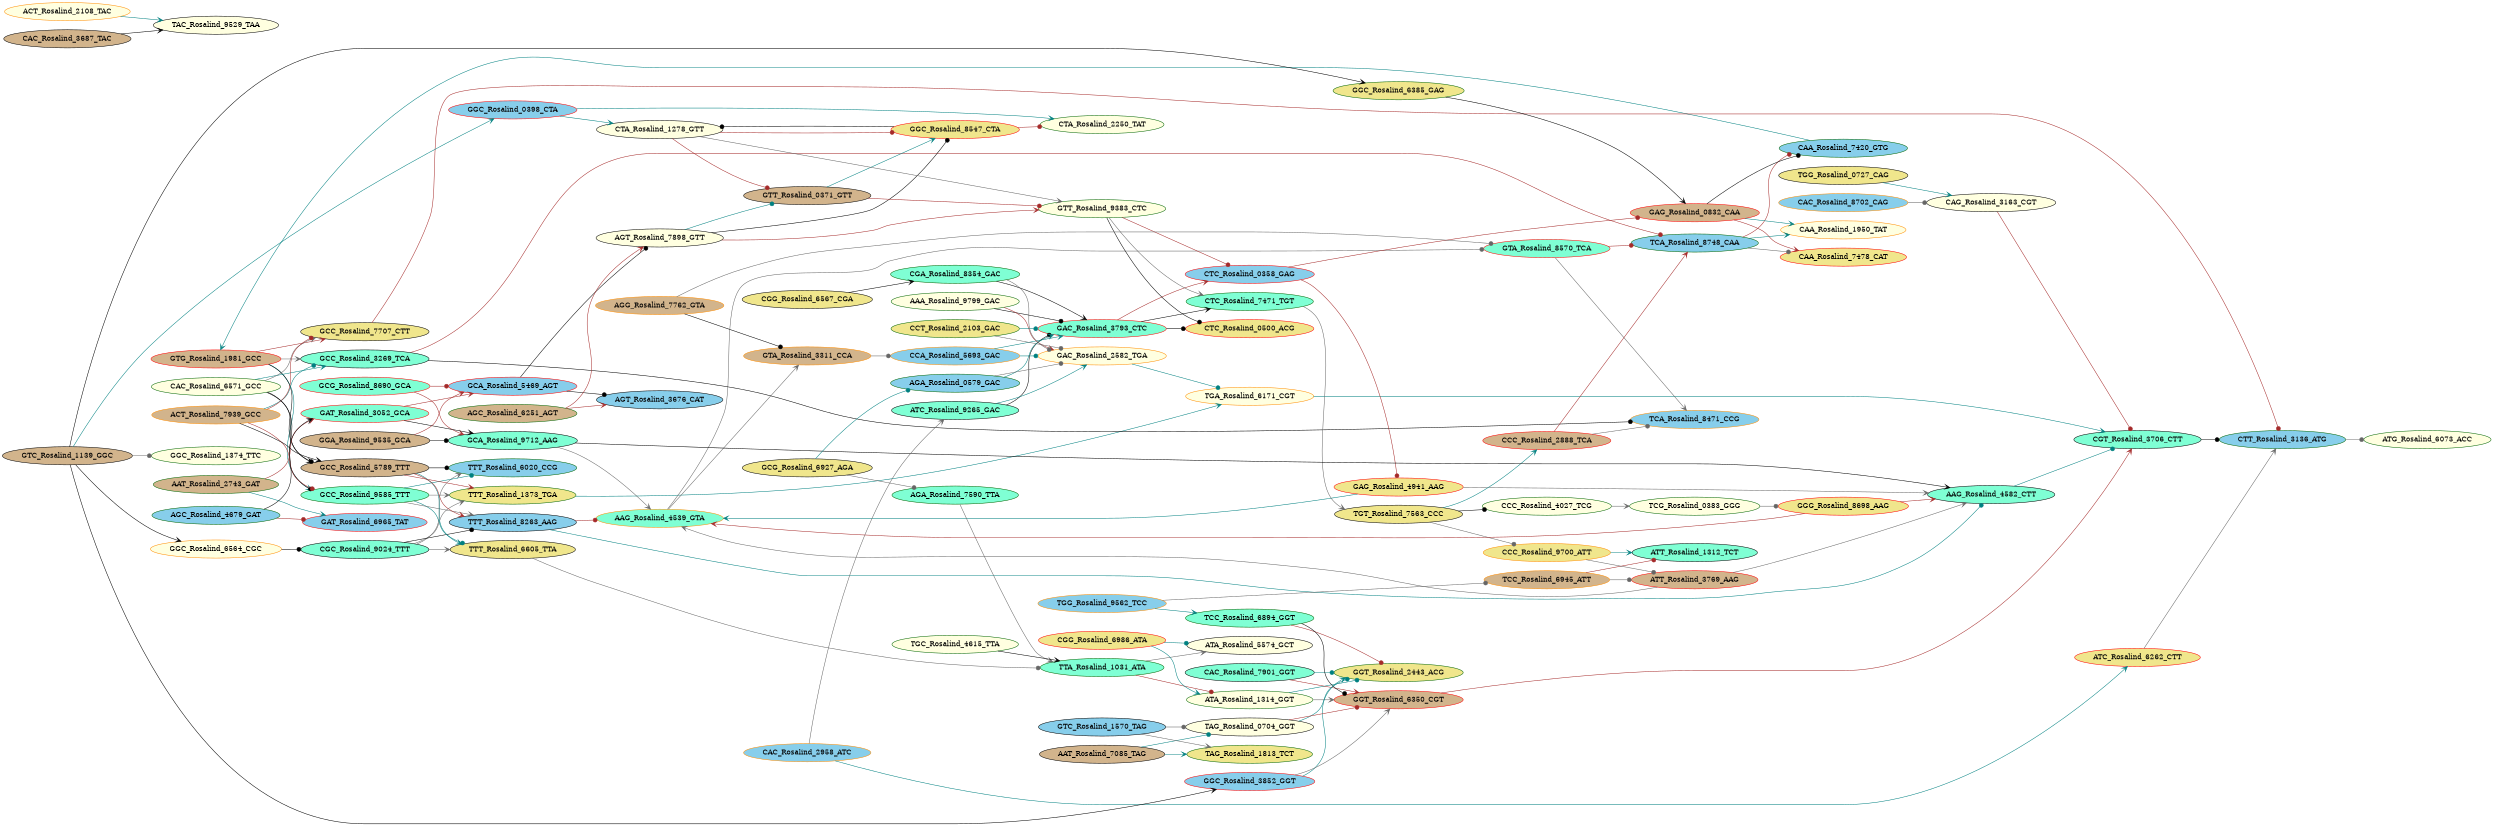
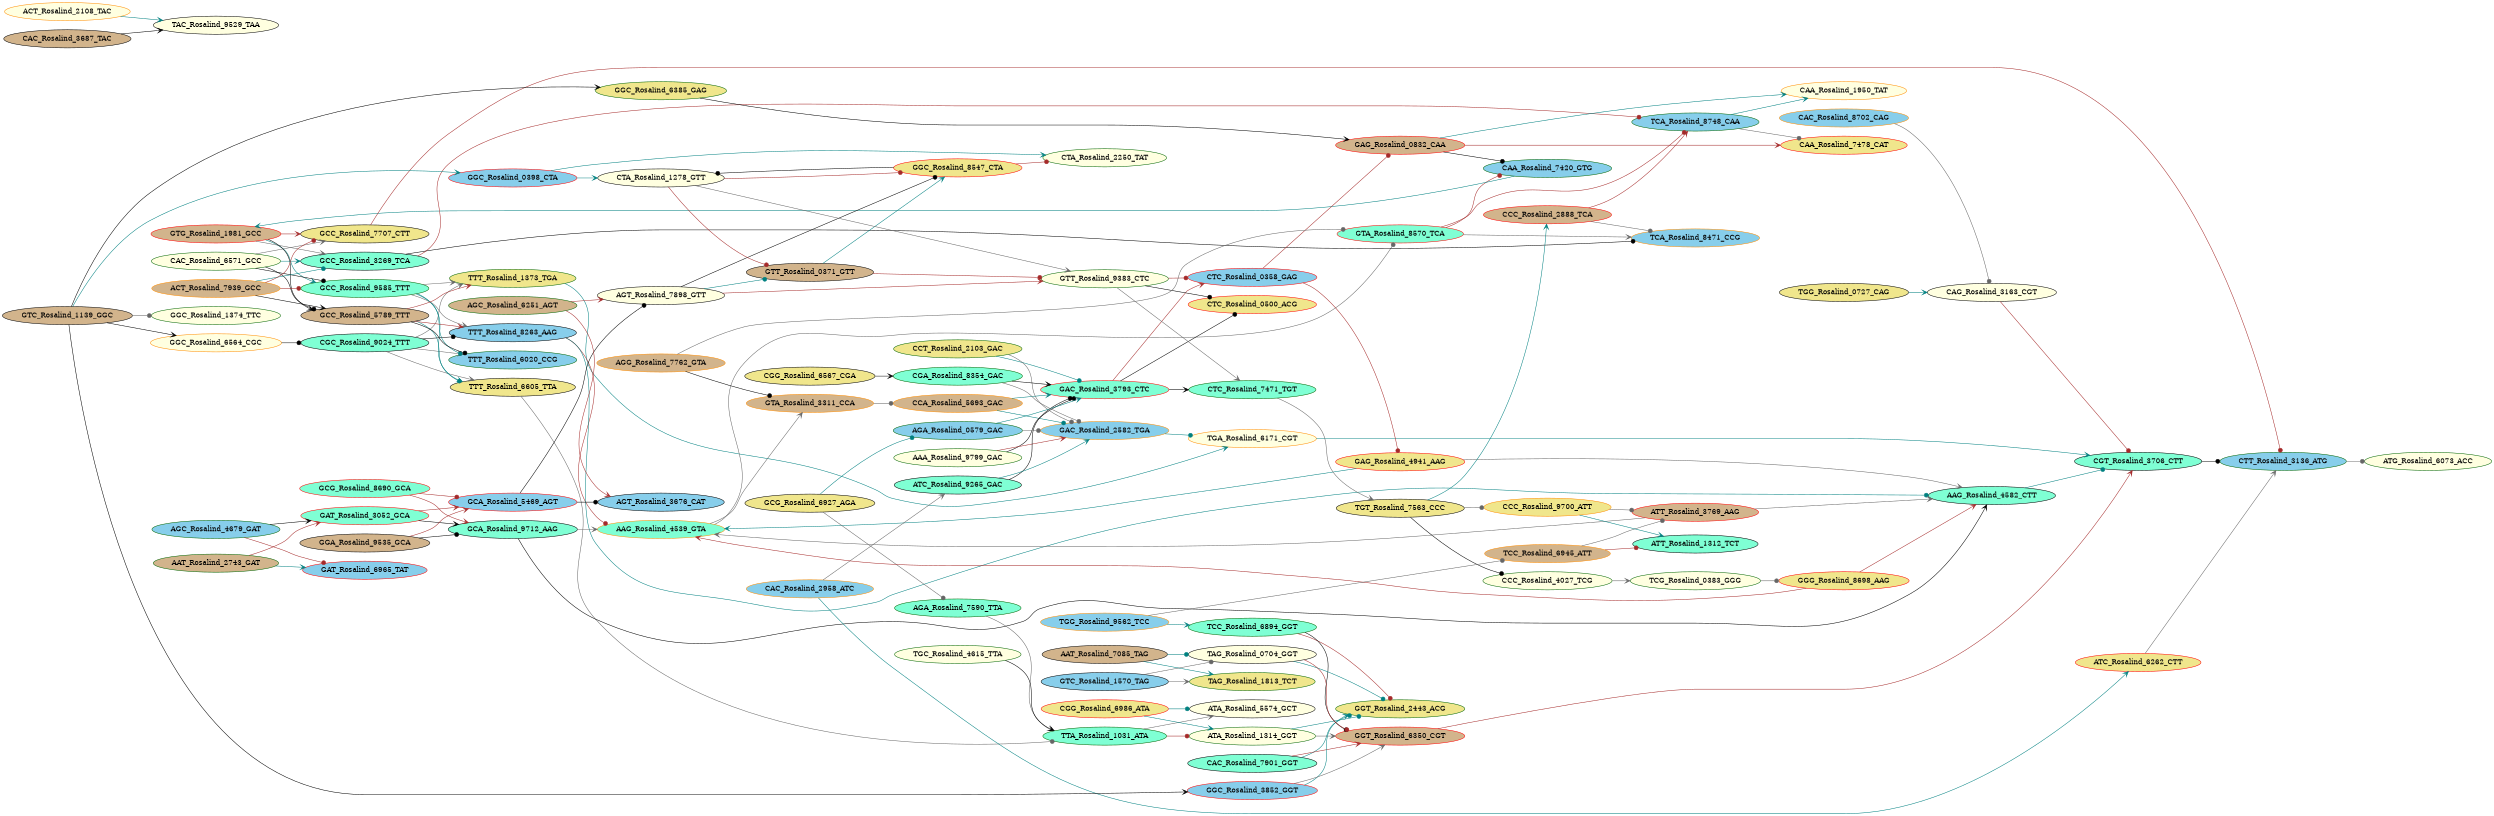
(1769, 199) -> (1473, 203)
(955, 356) -> (958, 403)
(1102, 356) -> (1105, 431)
